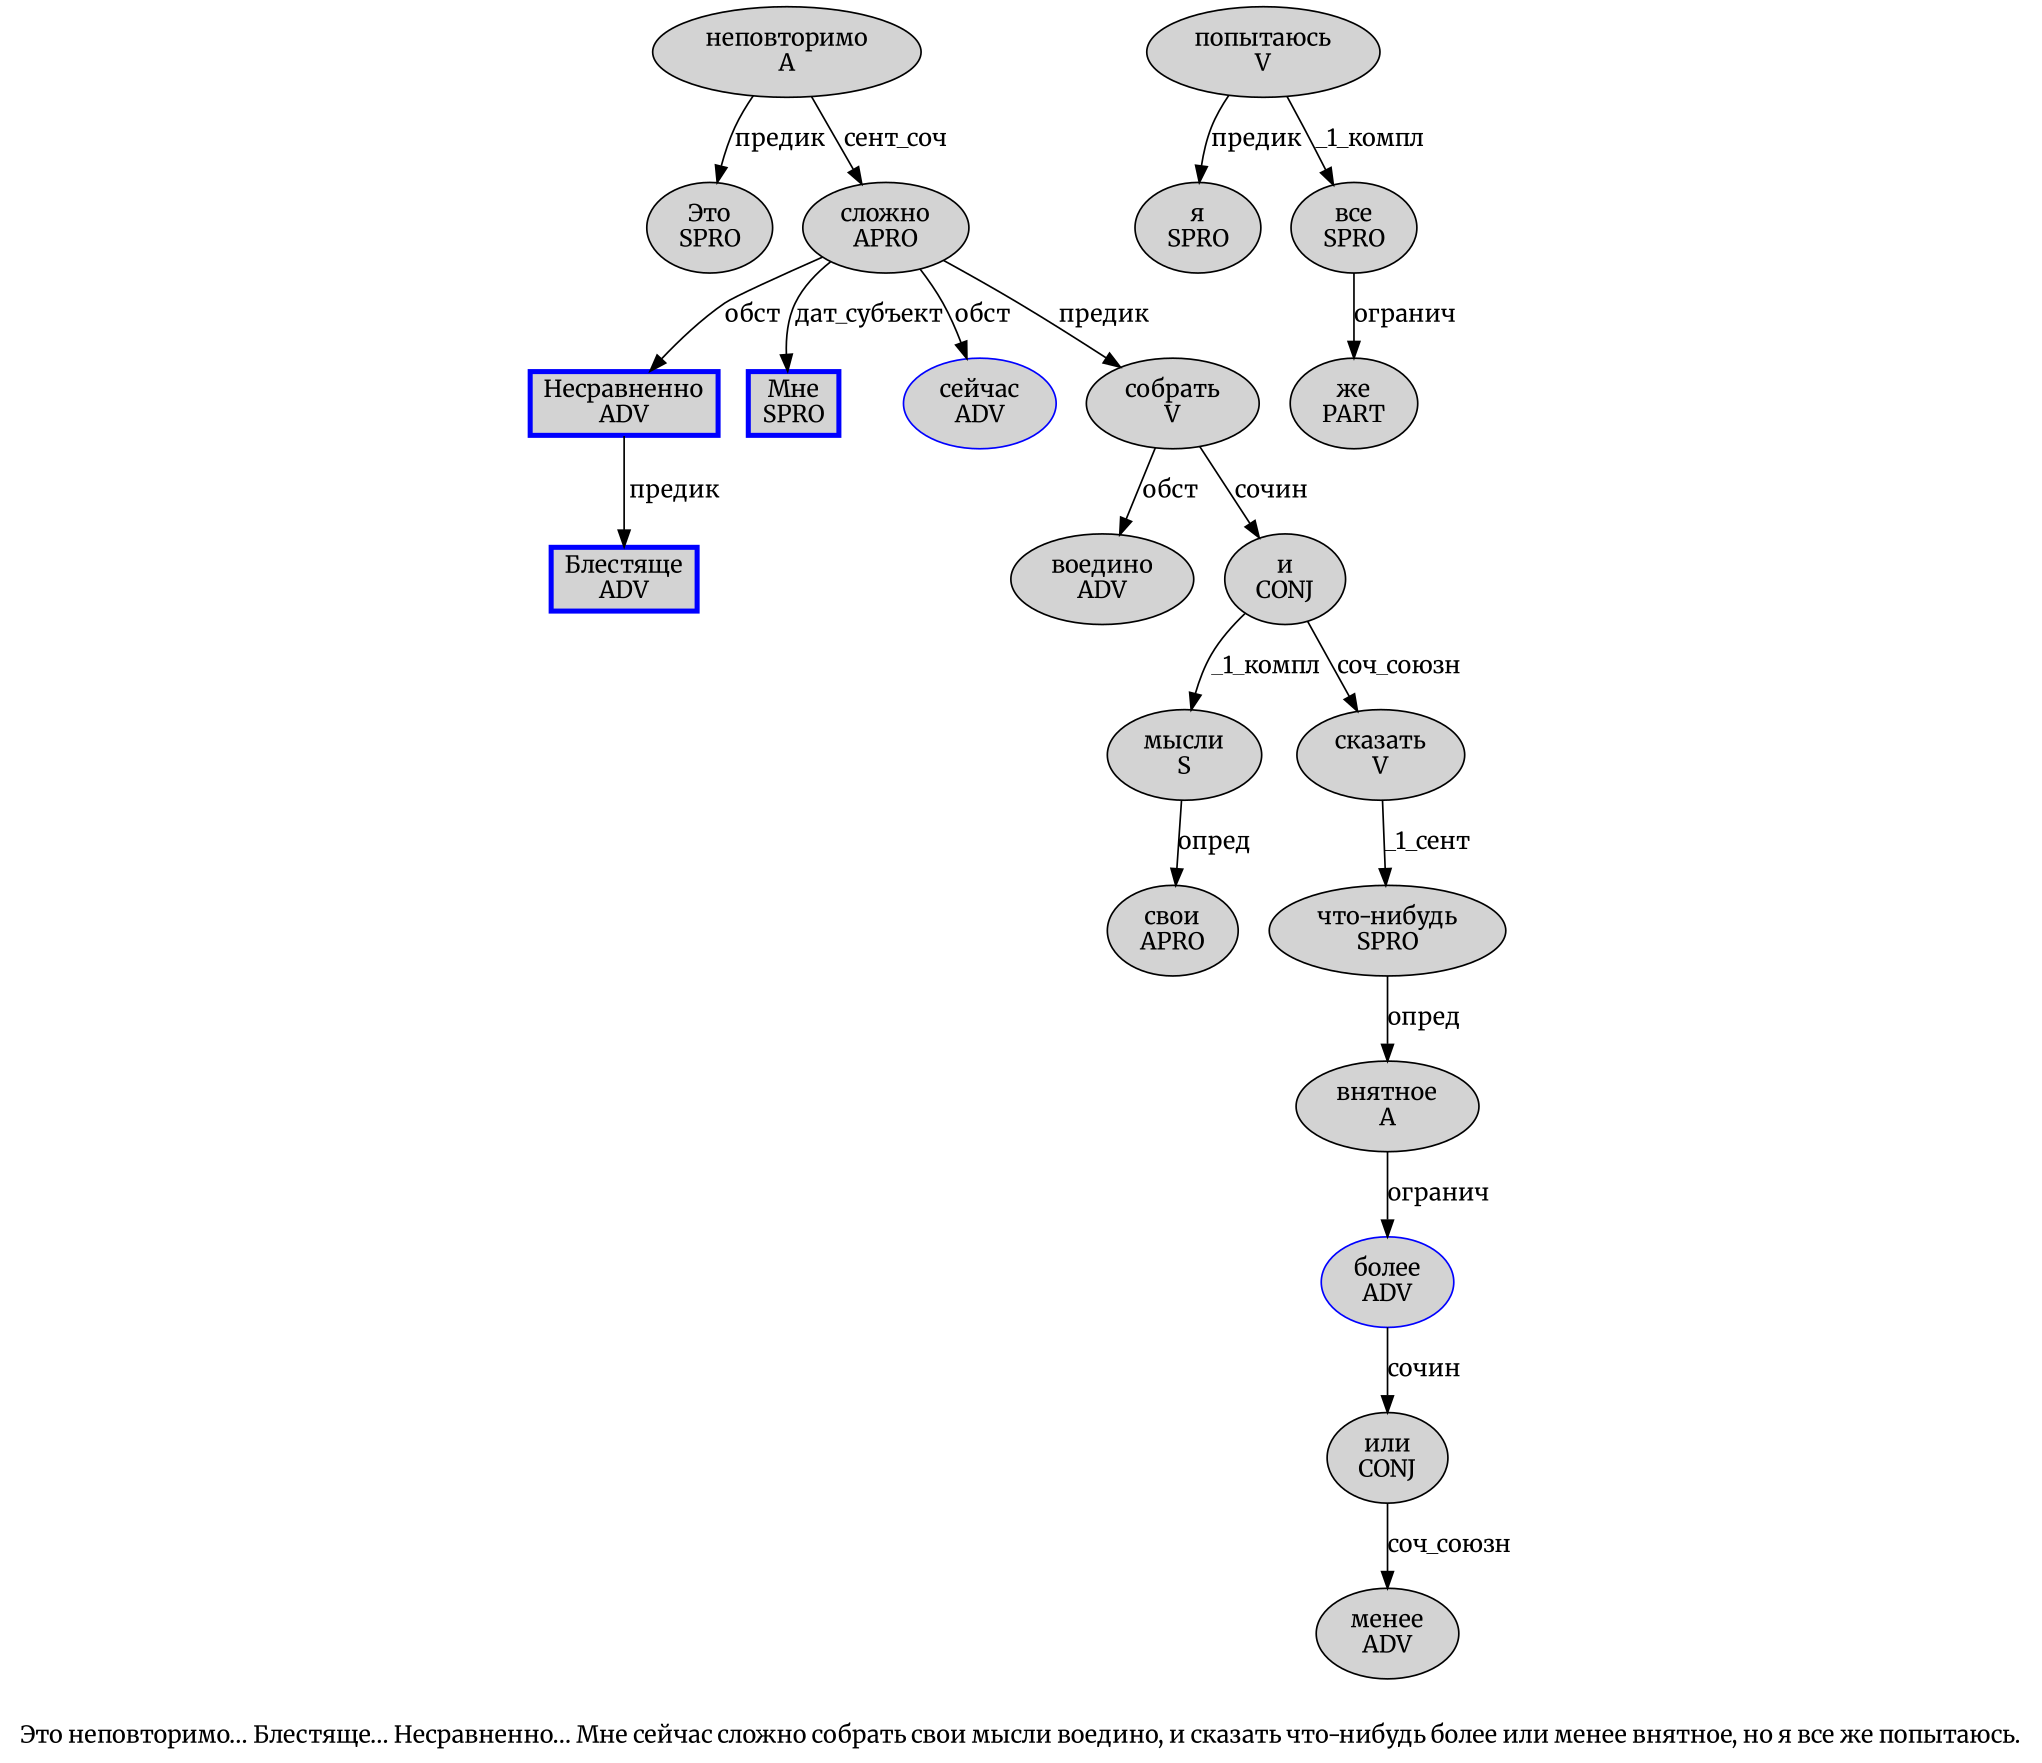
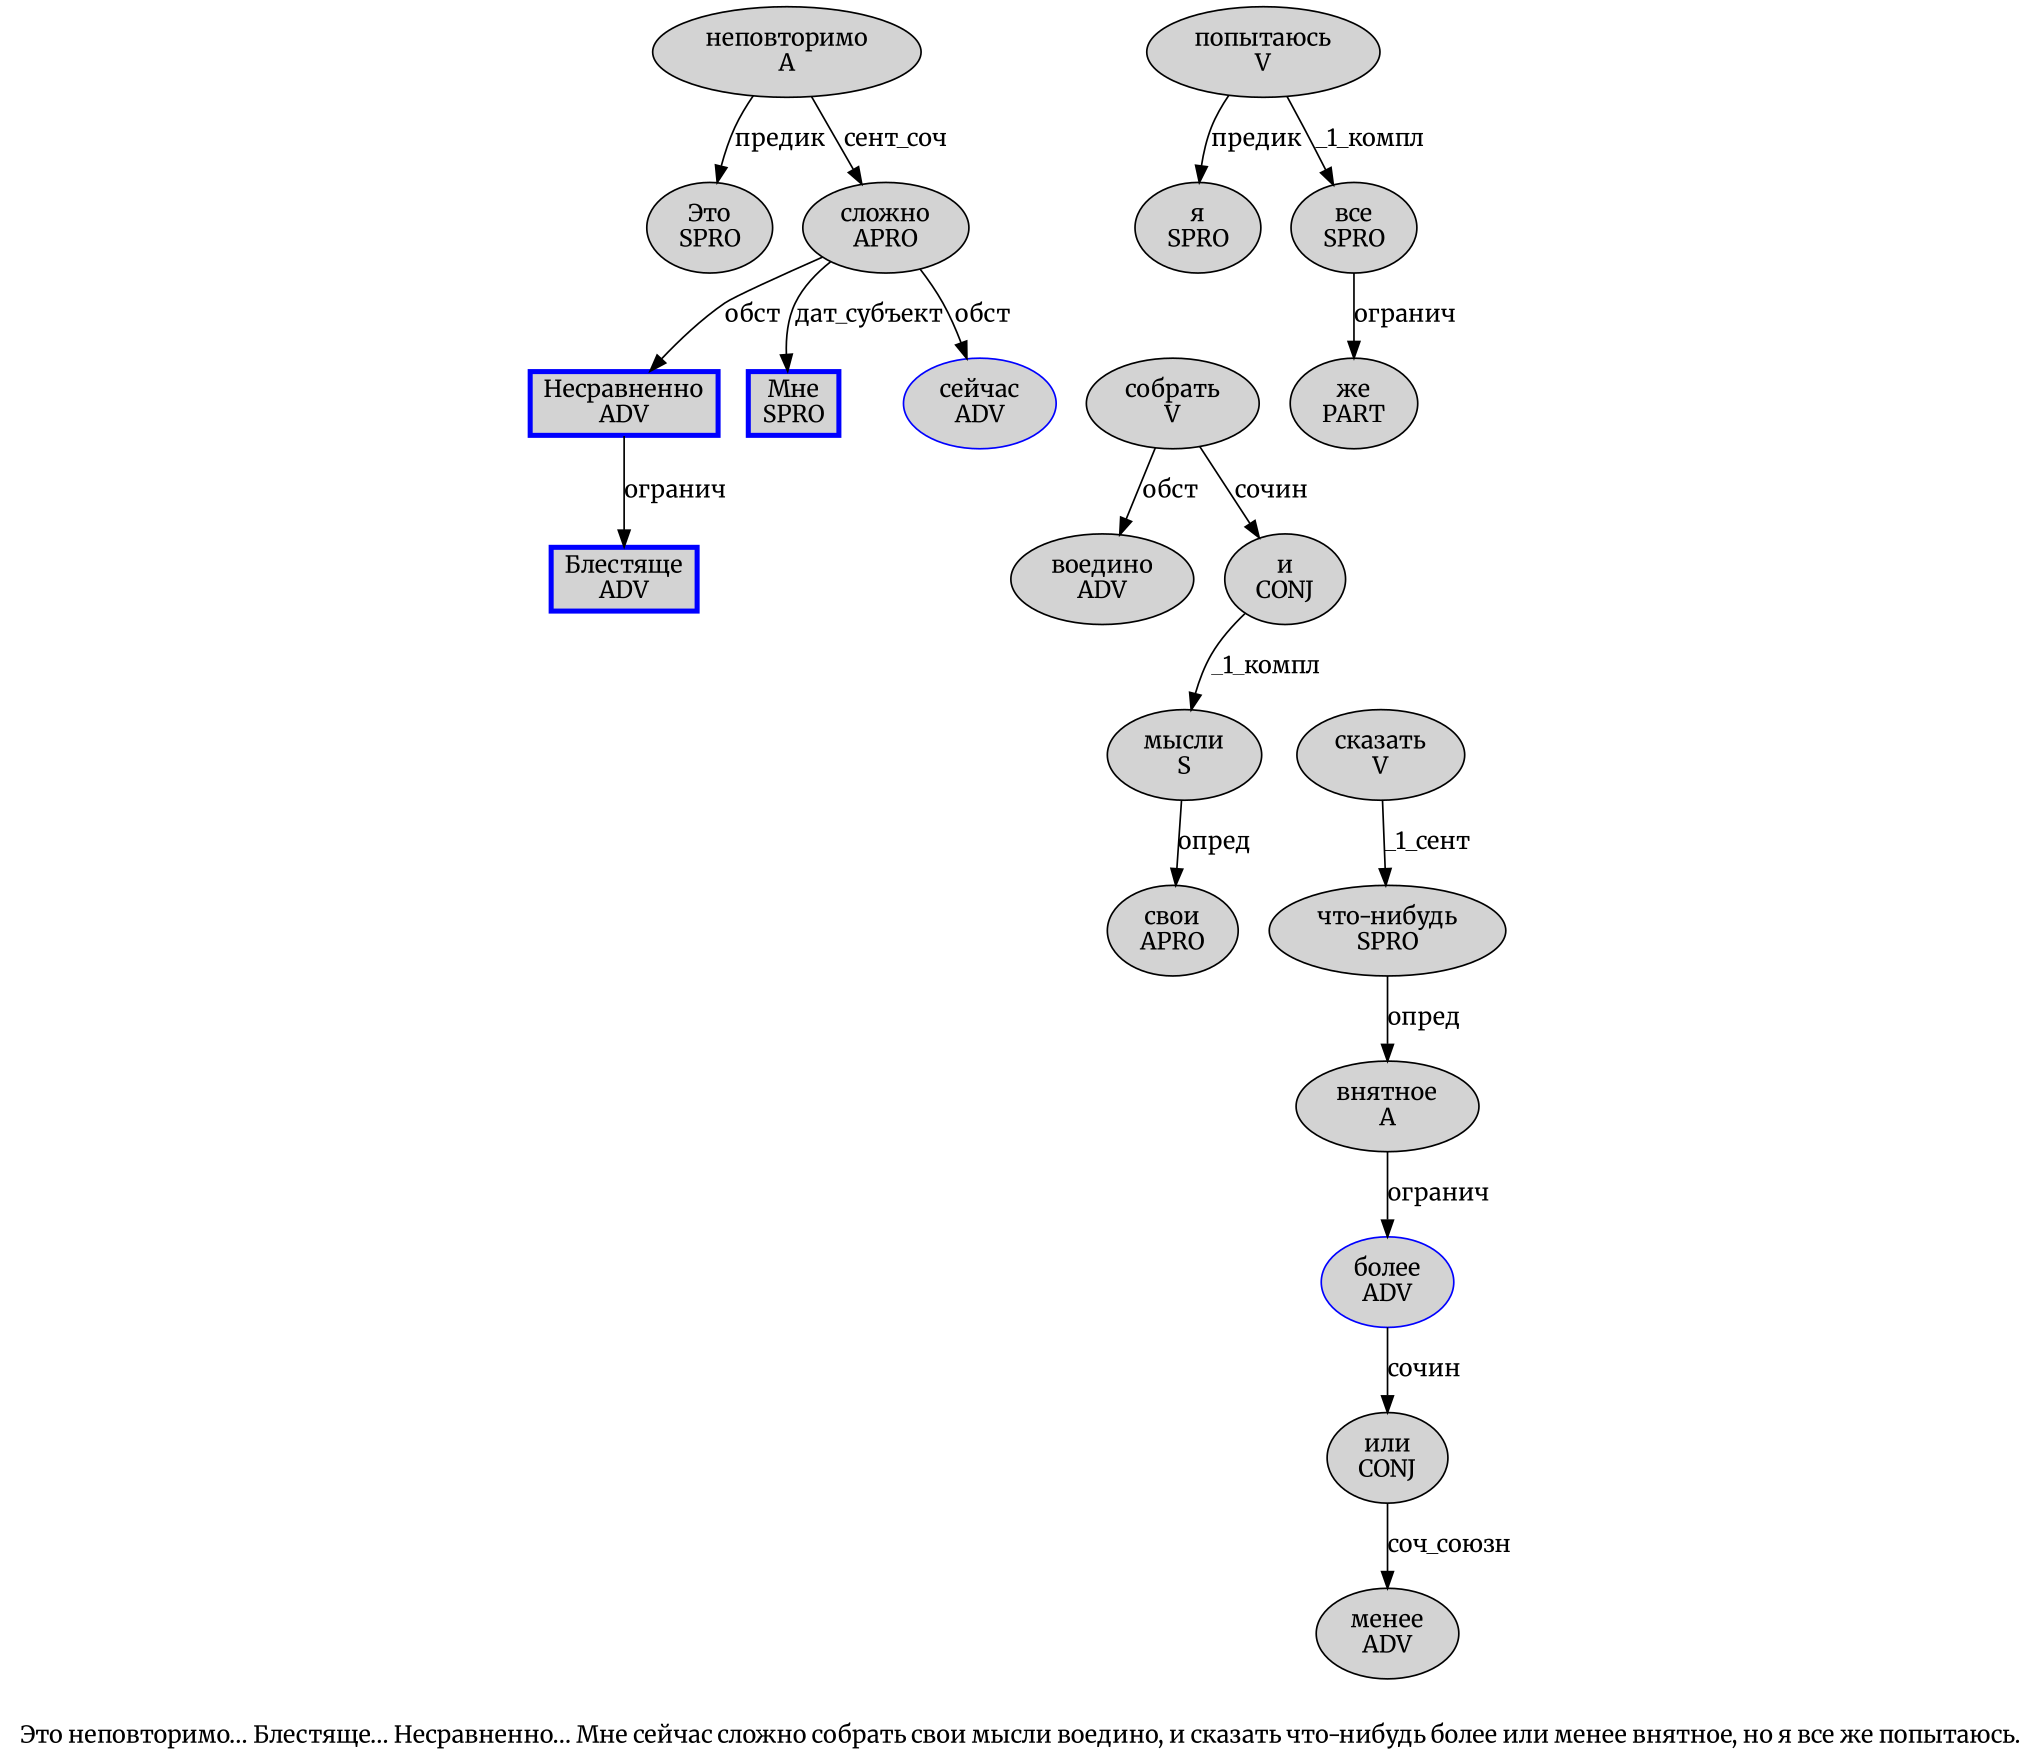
(1026, 307) -> none
(675, 491) -> (675, 491)
(1328, 659) -> none
